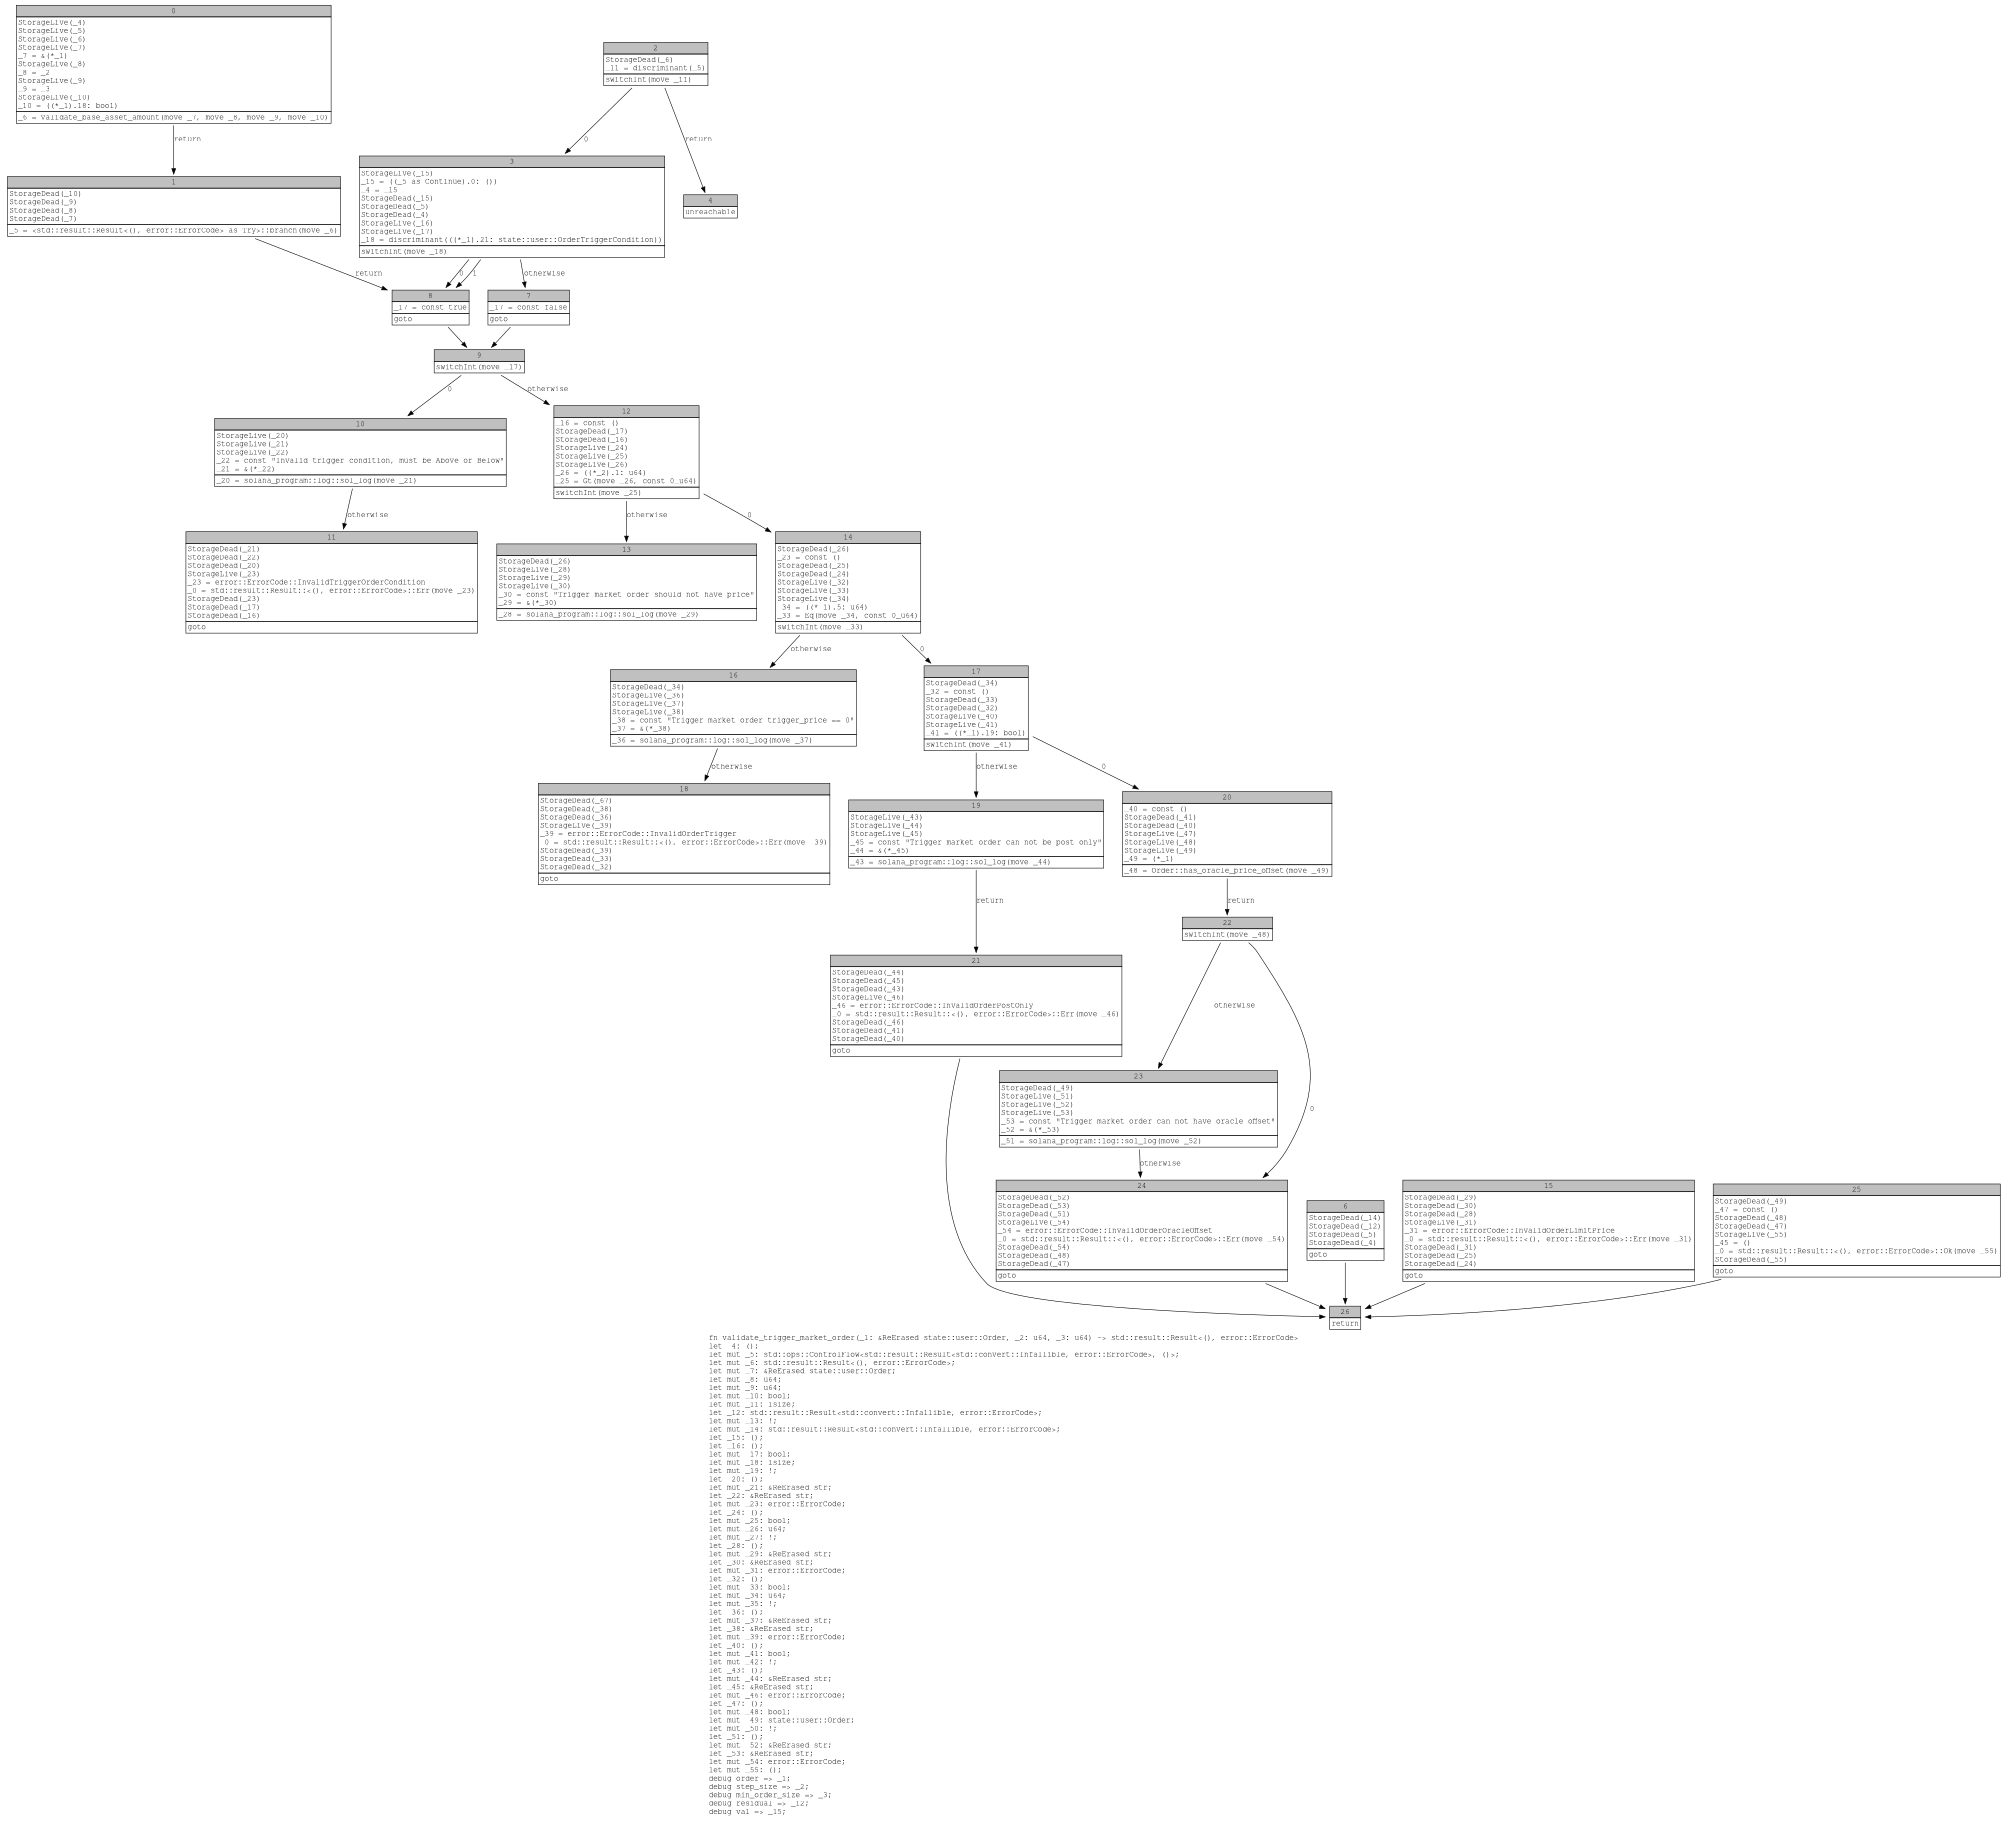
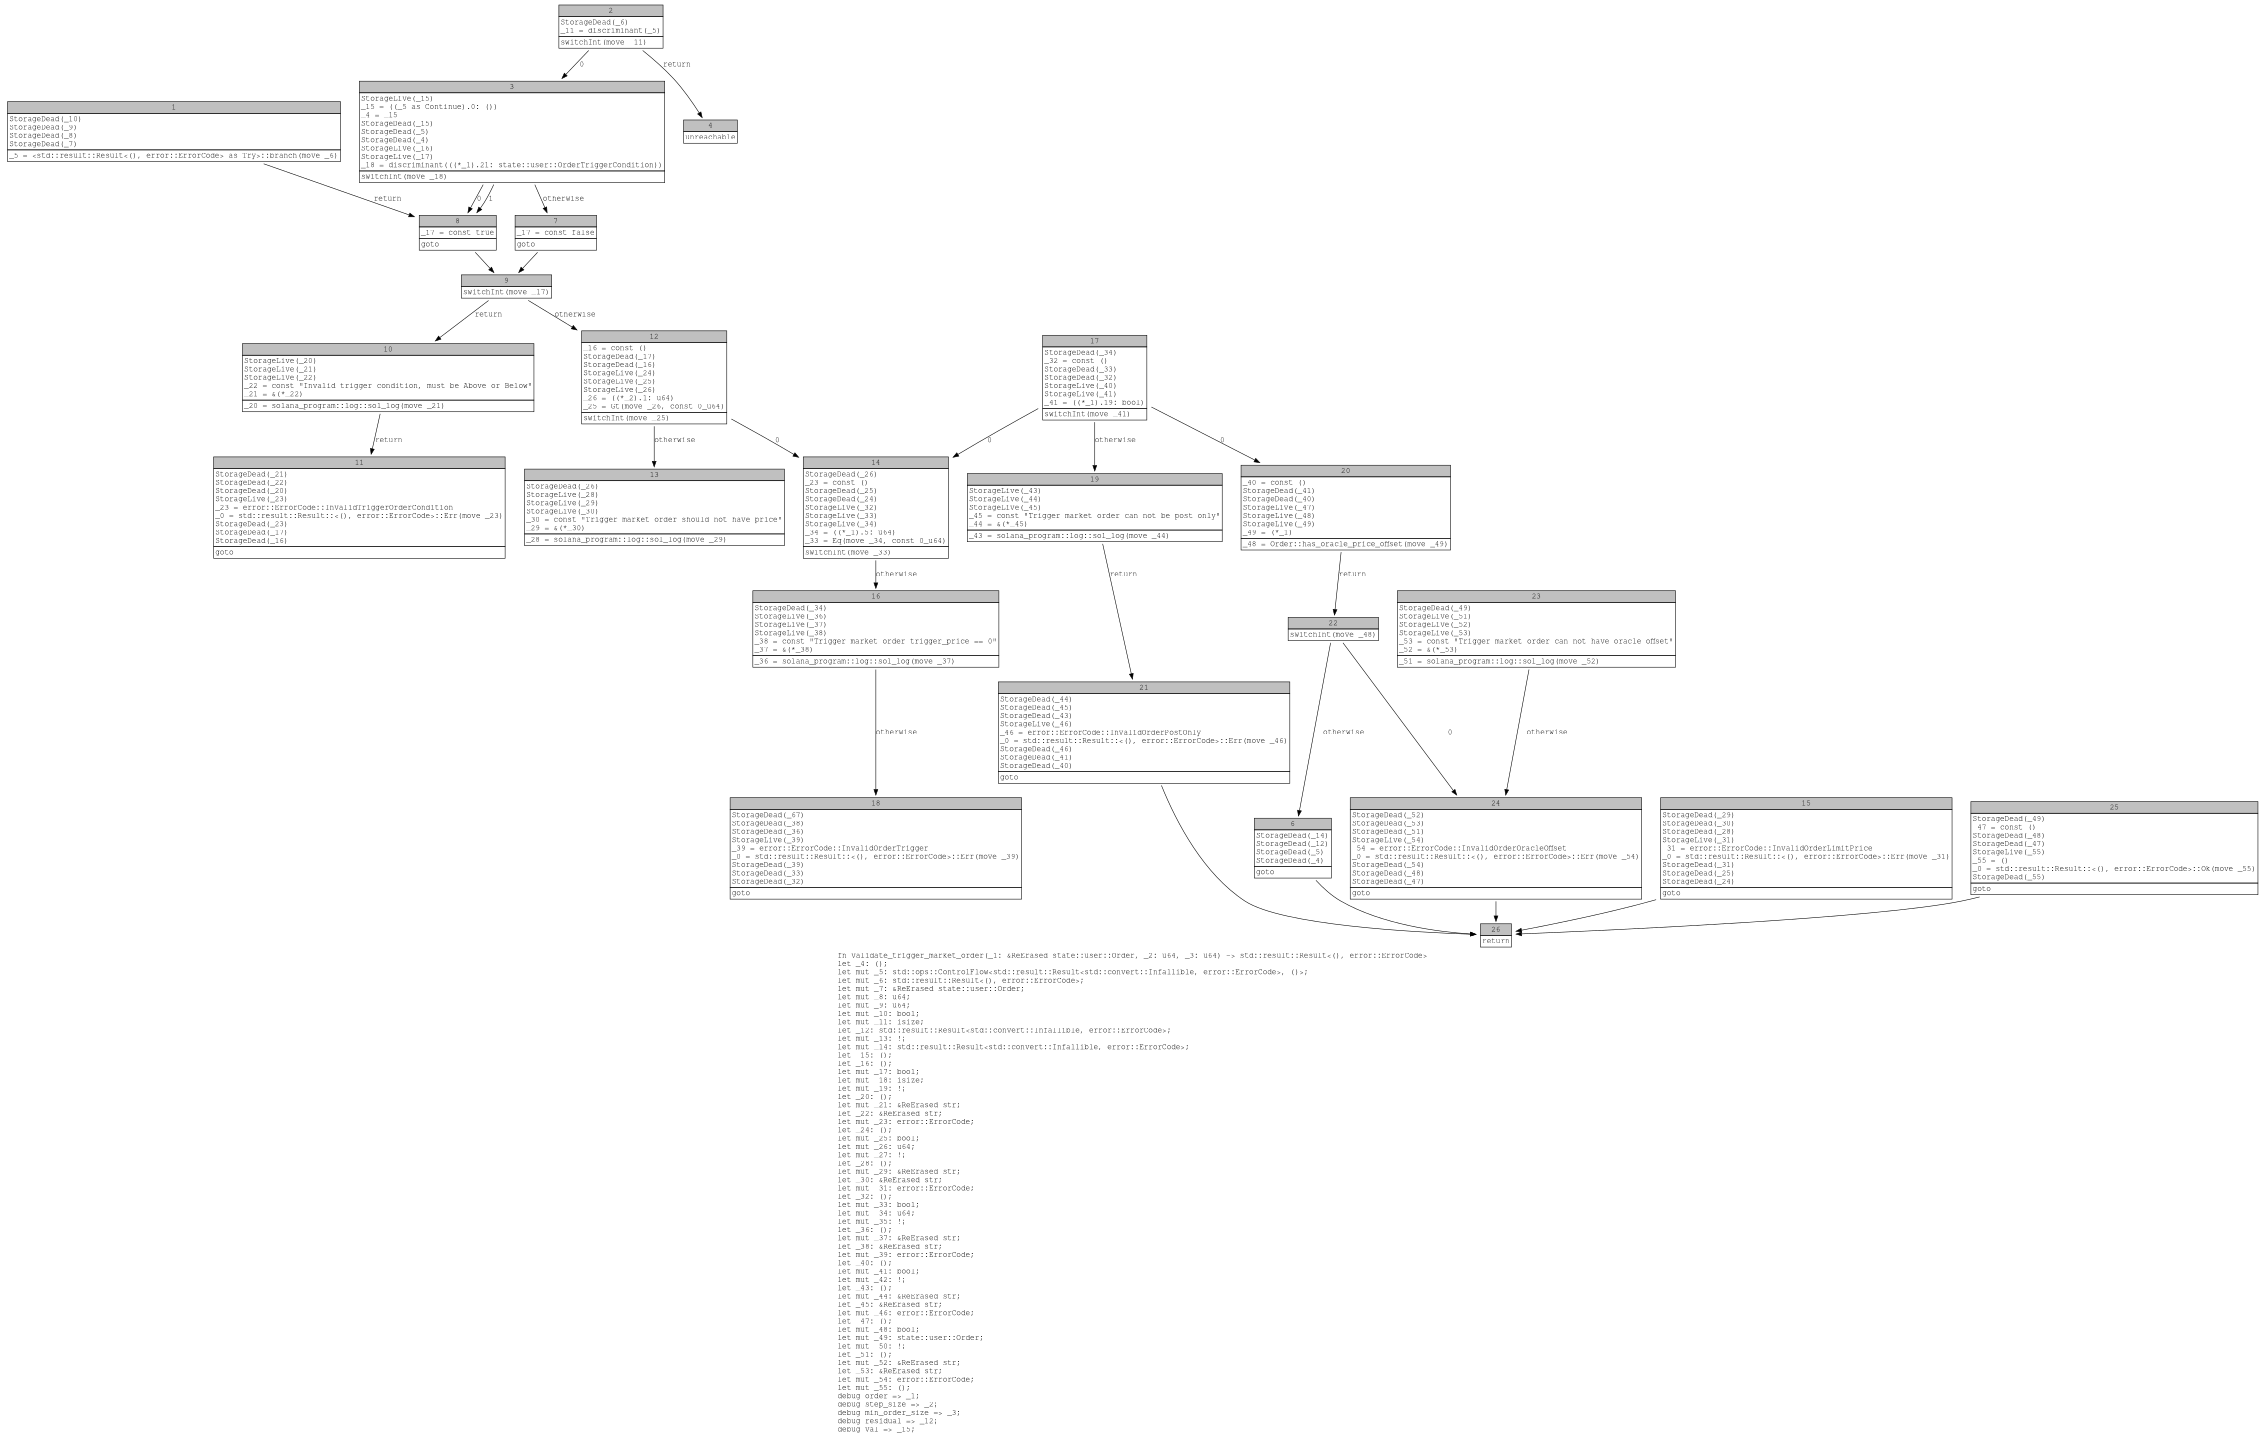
(174, 64) -> none
(450, 389) -> (488, 314)
(368, 515) -> (389, 440)
(914, 647) -> (998, 431)
(1191, 1003) -> (1315, 727)
(1733, 1243) -> (1991, 860)
